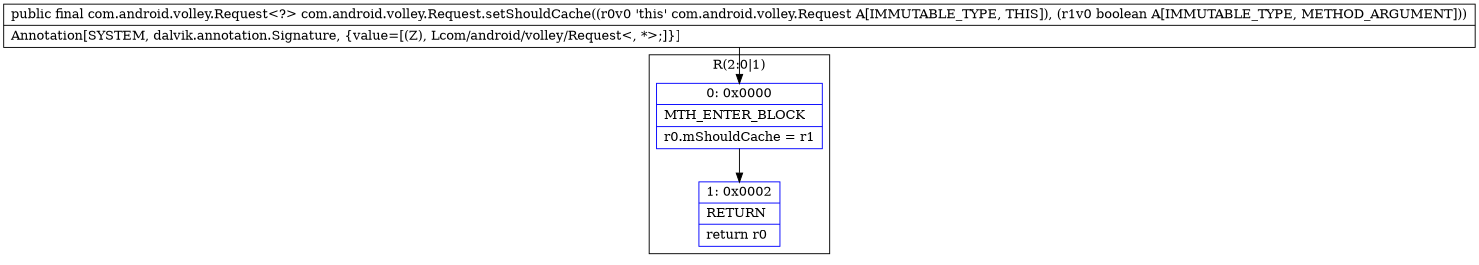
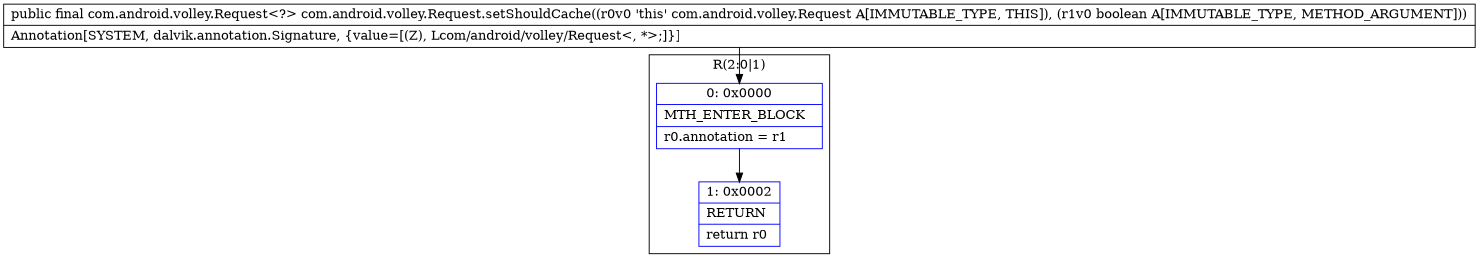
(739, 137) -> (726, 137)
